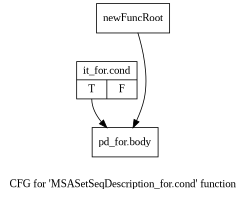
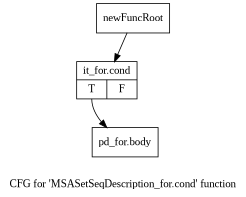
(146, 77) -> (122, 44)
